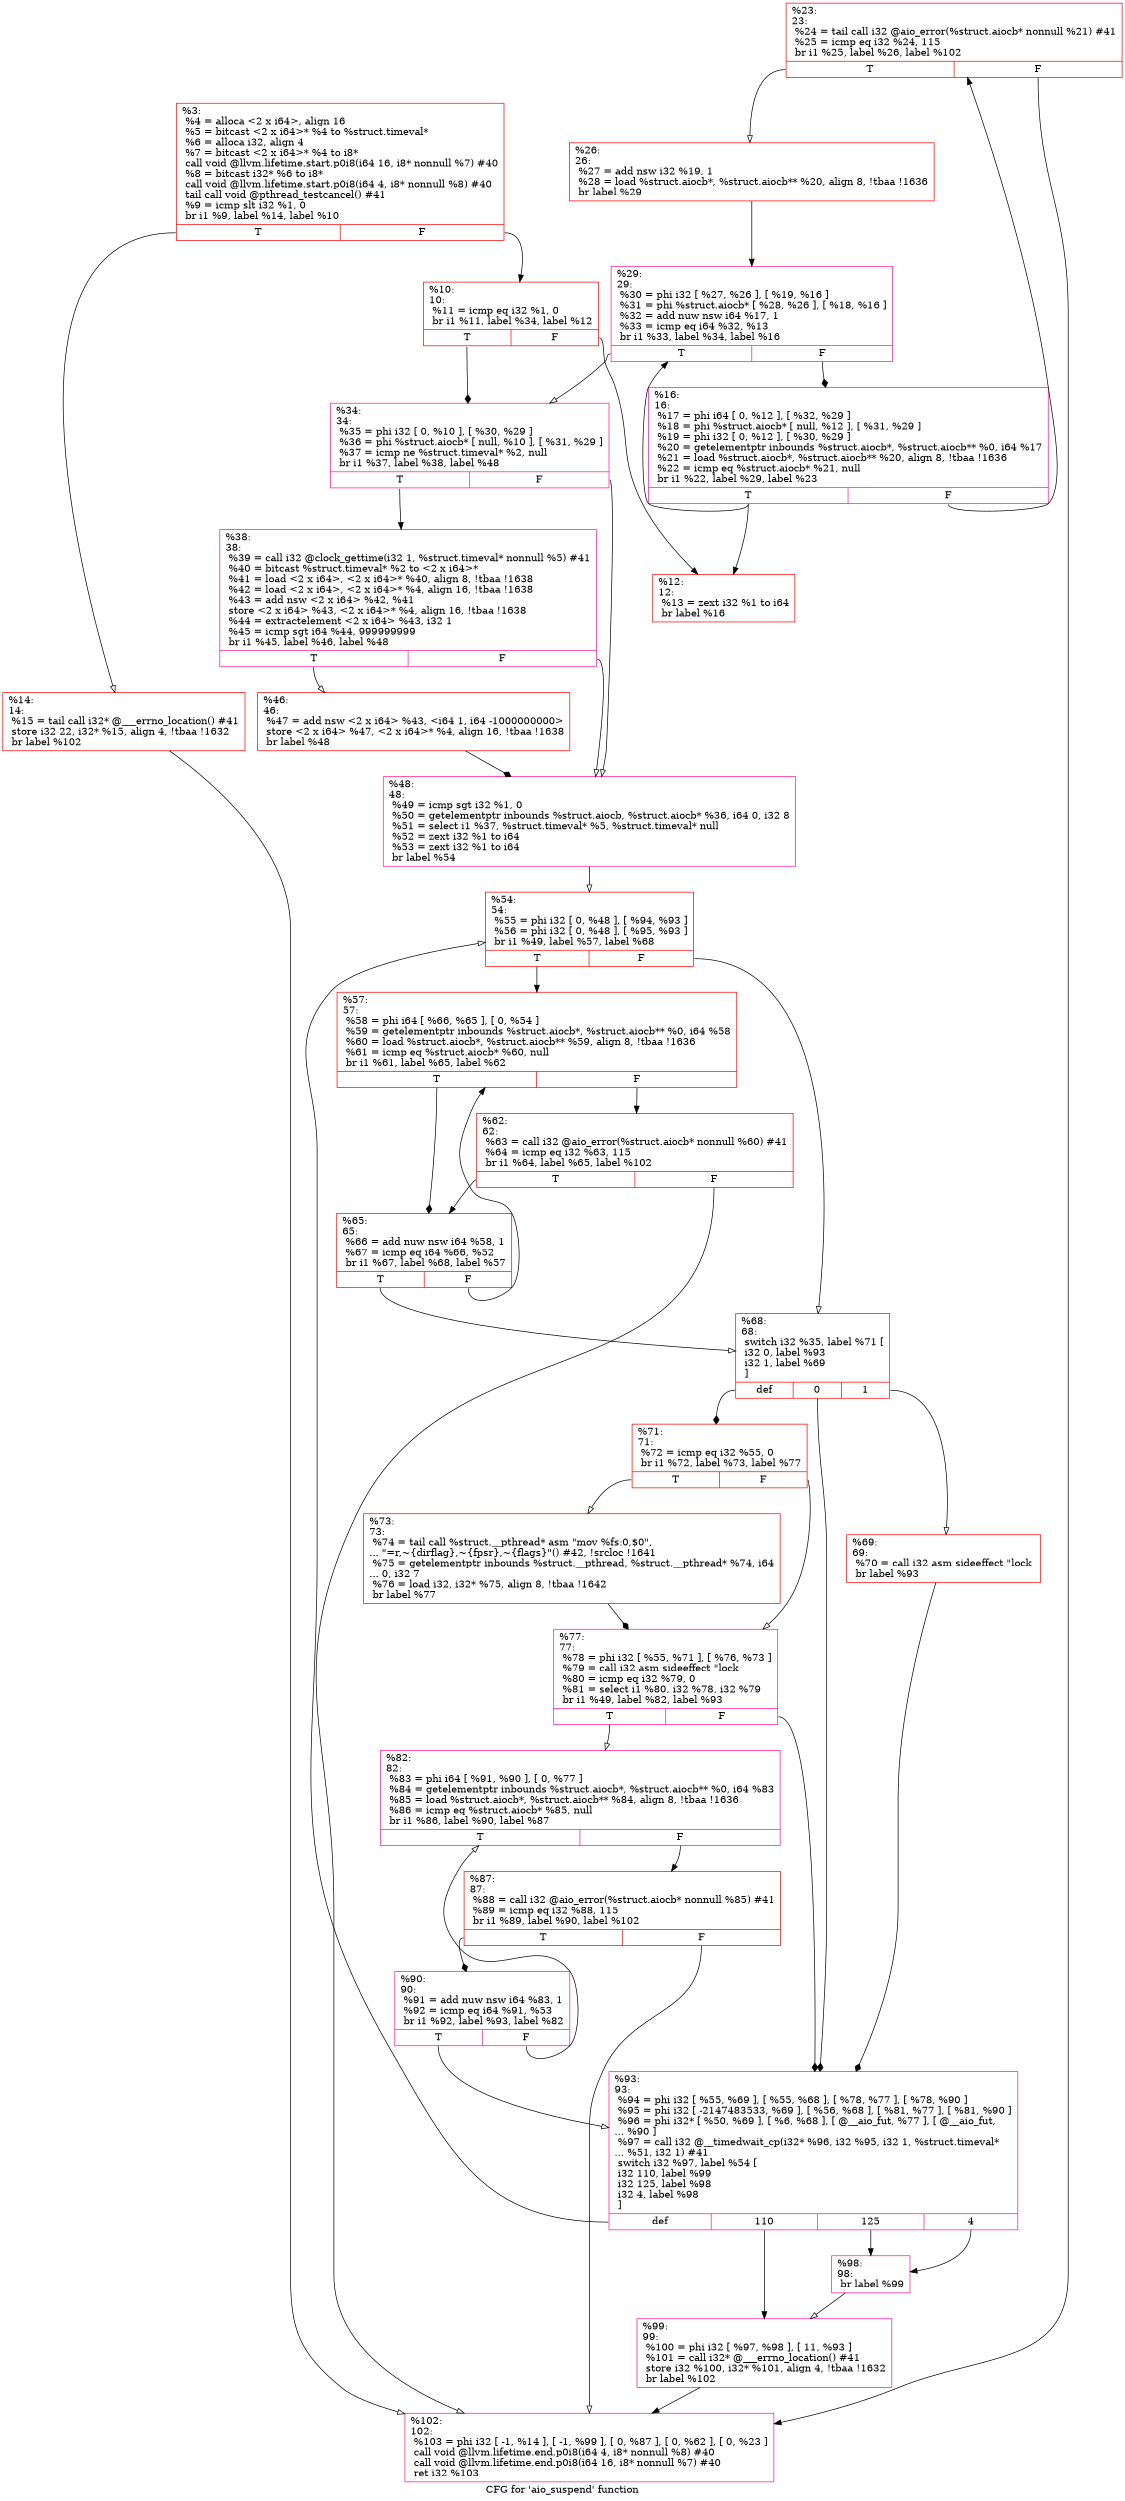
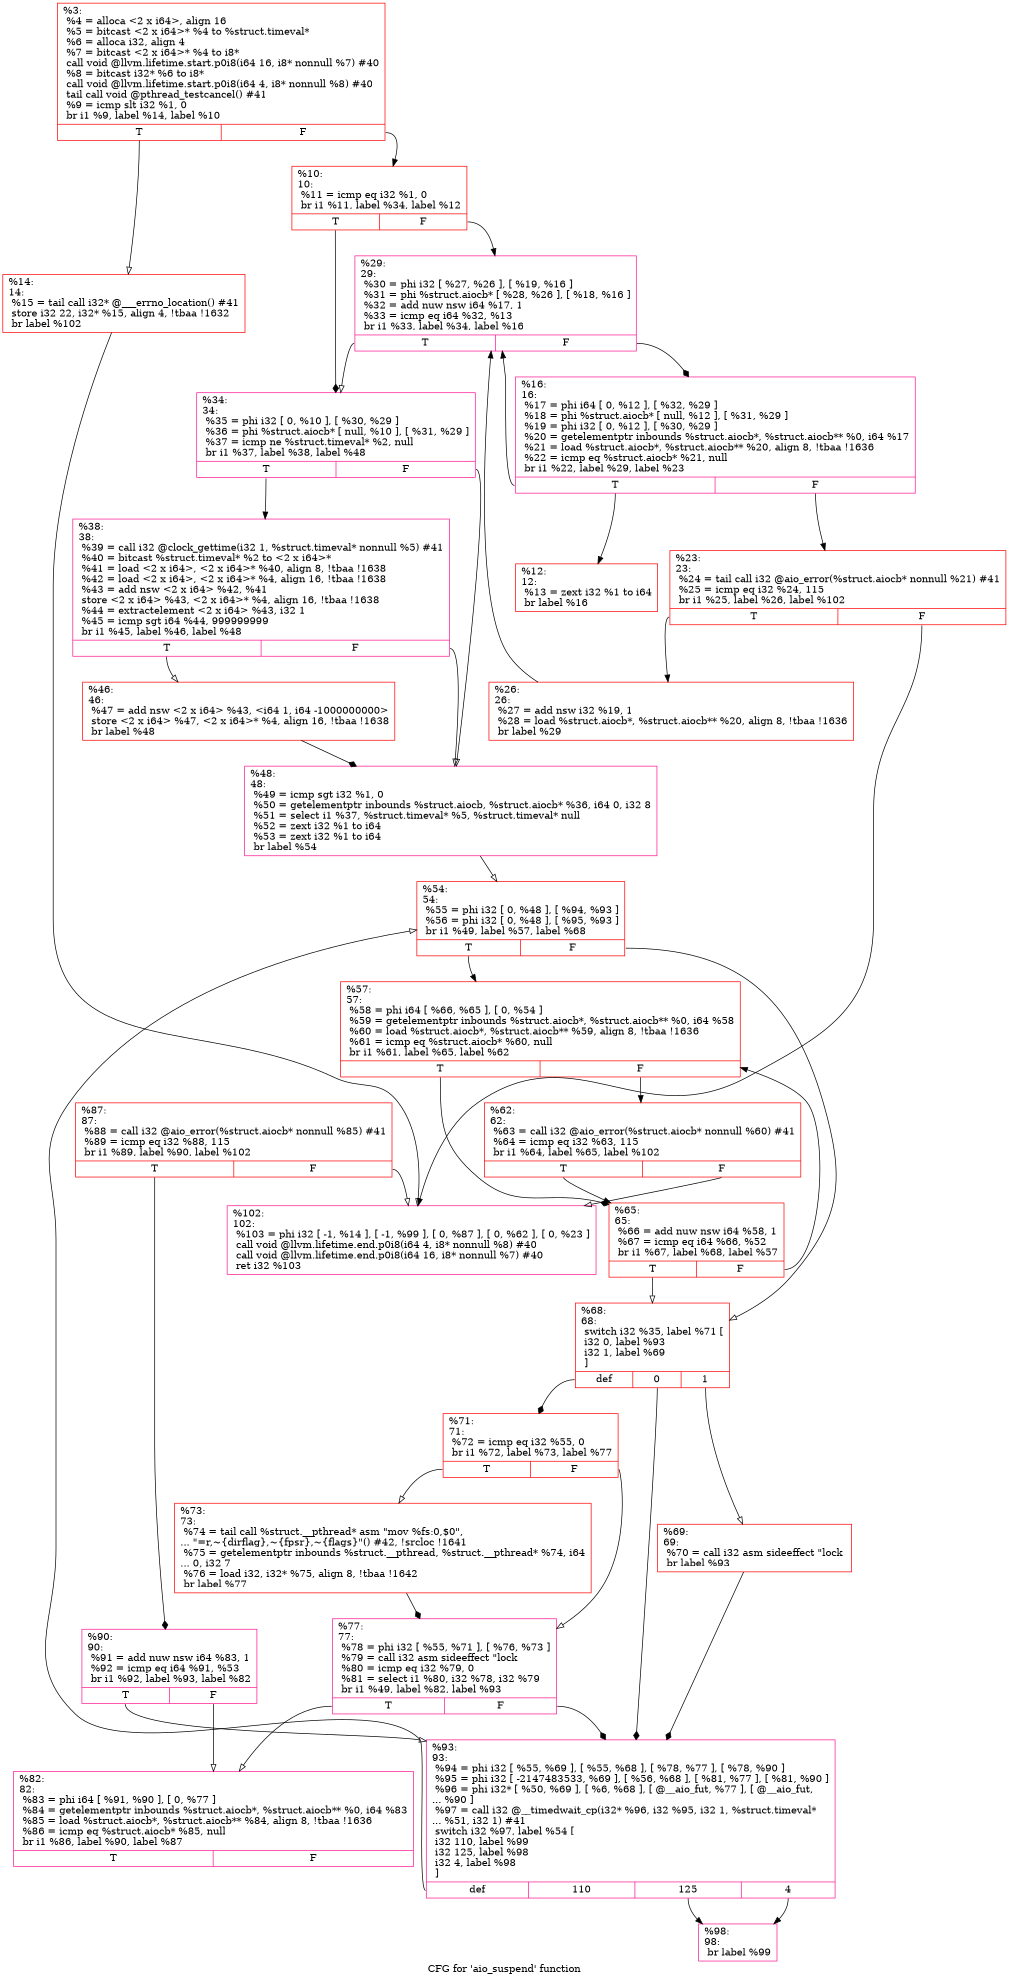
(756, 95) -> (665, 645)
(628, 461) -> (485, 230)
(679, 1856) -> none
(764, 2353) -> none
